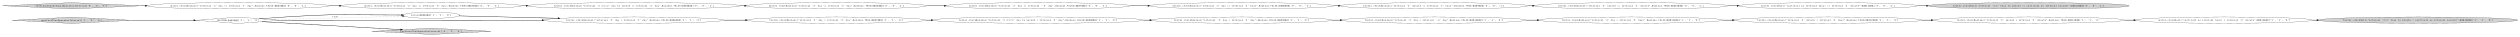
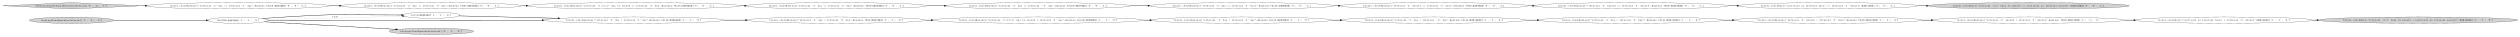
(72, 20) -> (72, 20)
(238, 20) -> (238, 20)
(431, 31) -> (431, 31)
